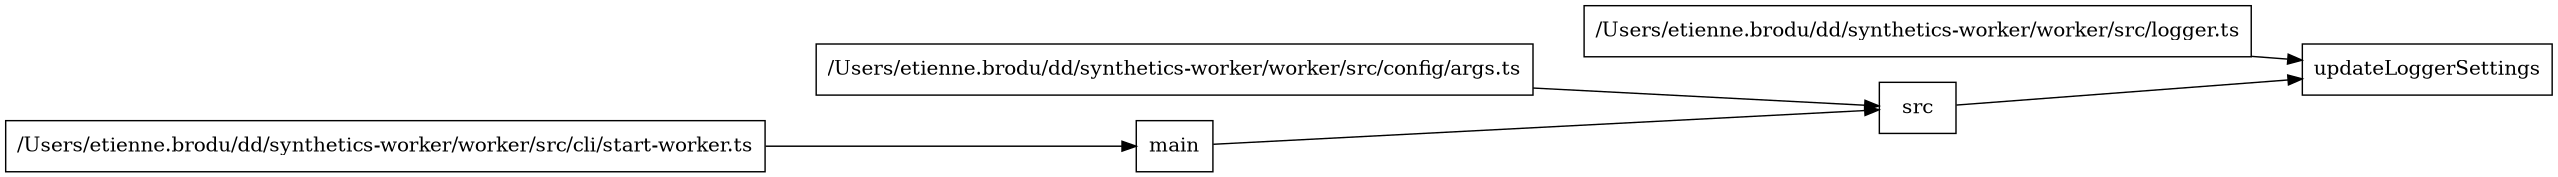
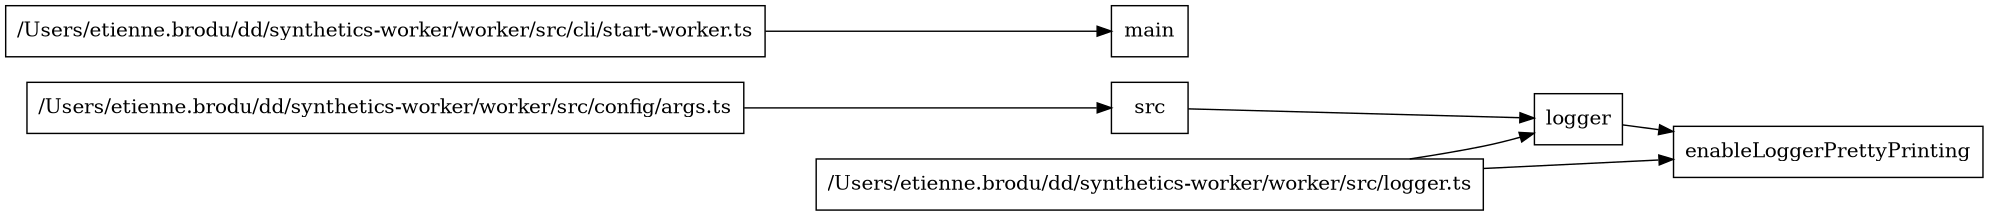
(2427, 70) -> (1578, 119)
(1539, 127) -> none
none -> (1828, 152)
